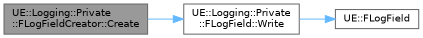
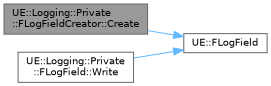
(160, 19) -> (161, 33)
